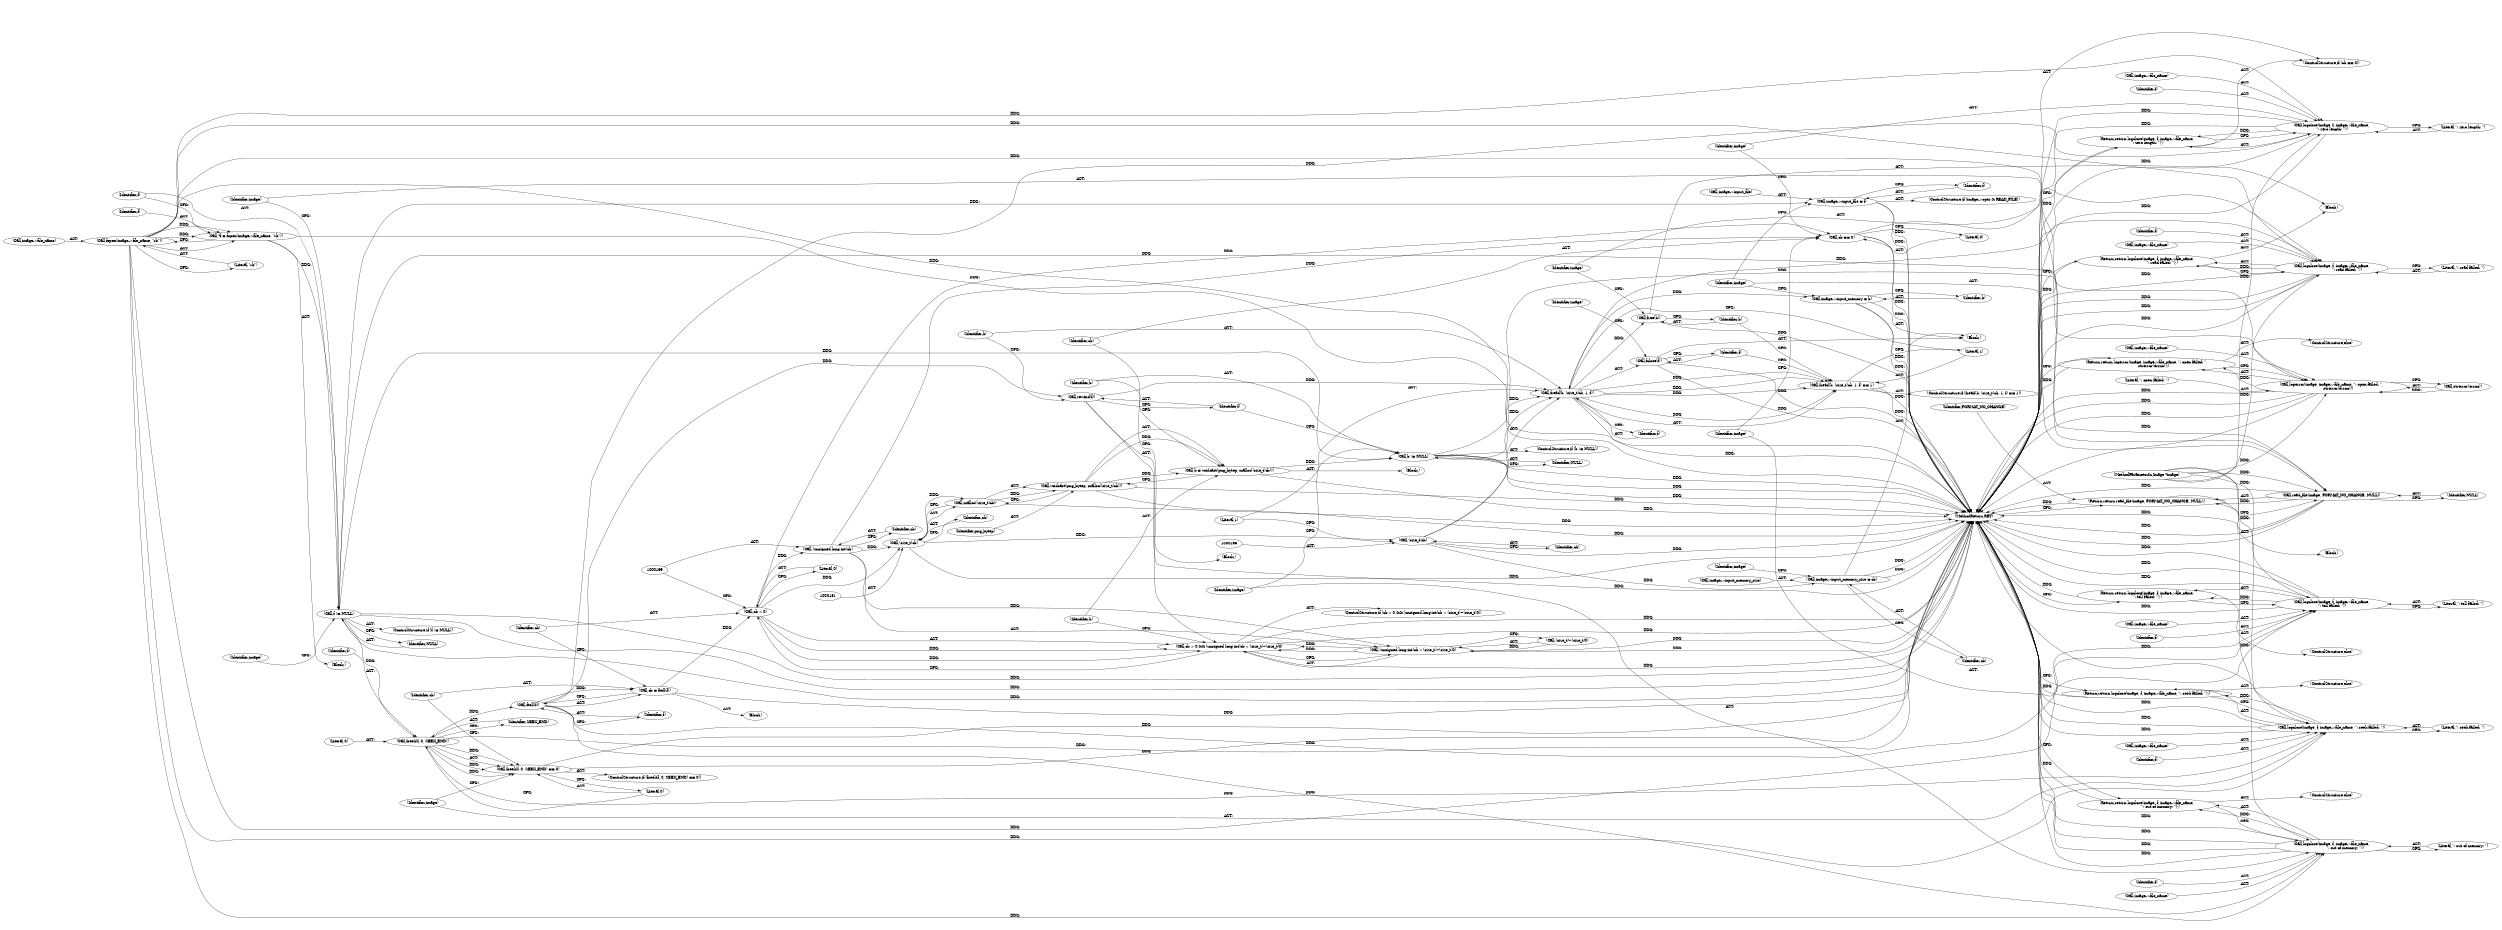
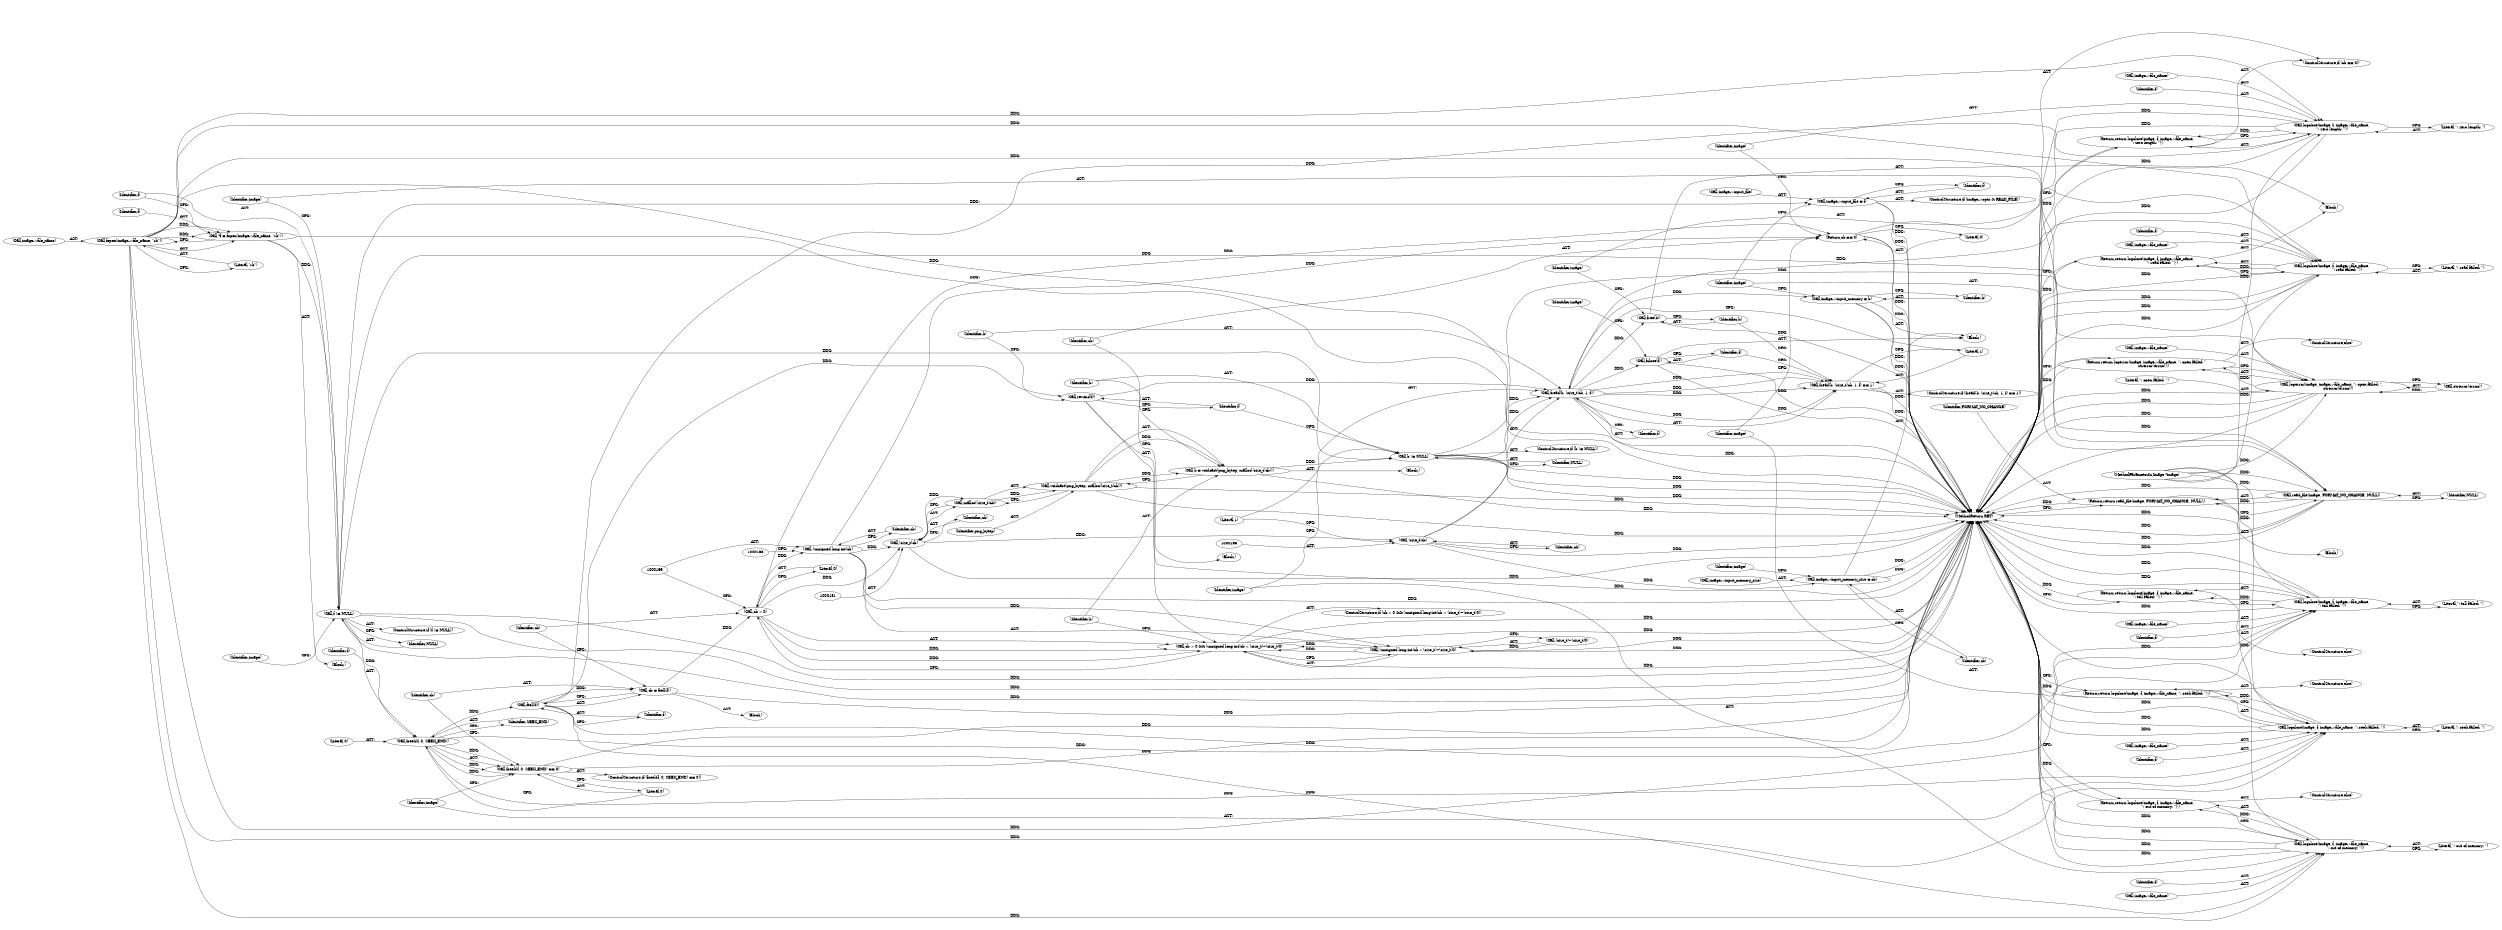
(1842, 238) -> (1842, 238)
(1620, 369) -> (1620, 369)
(1477, 521) -> (1407, 602)
none -> (755, 553)
